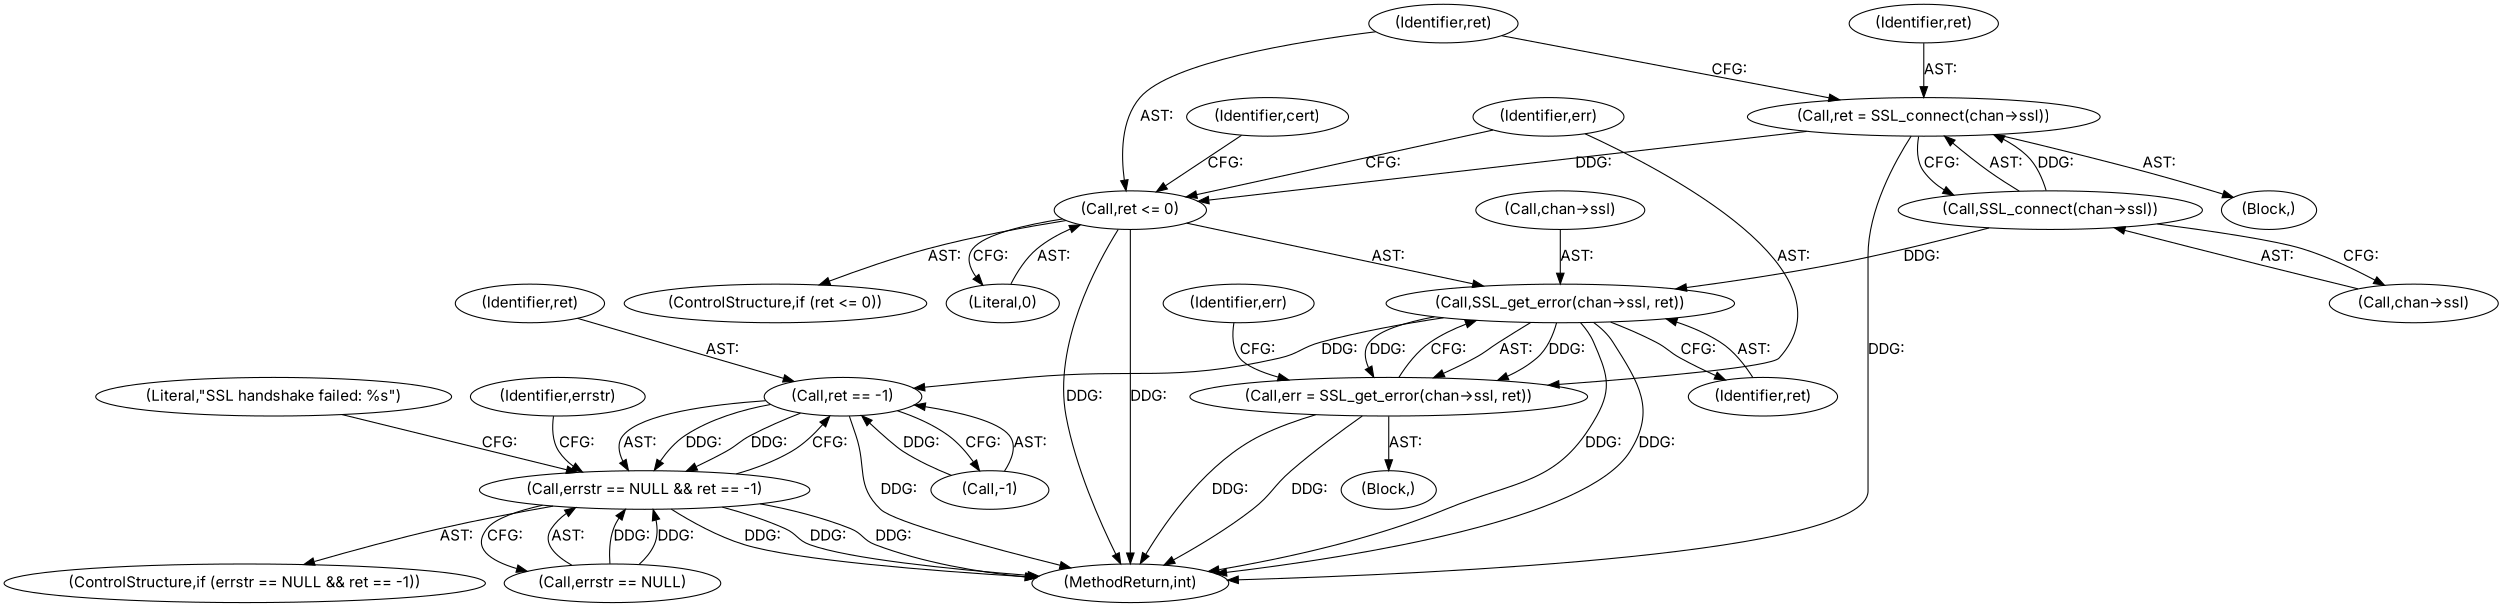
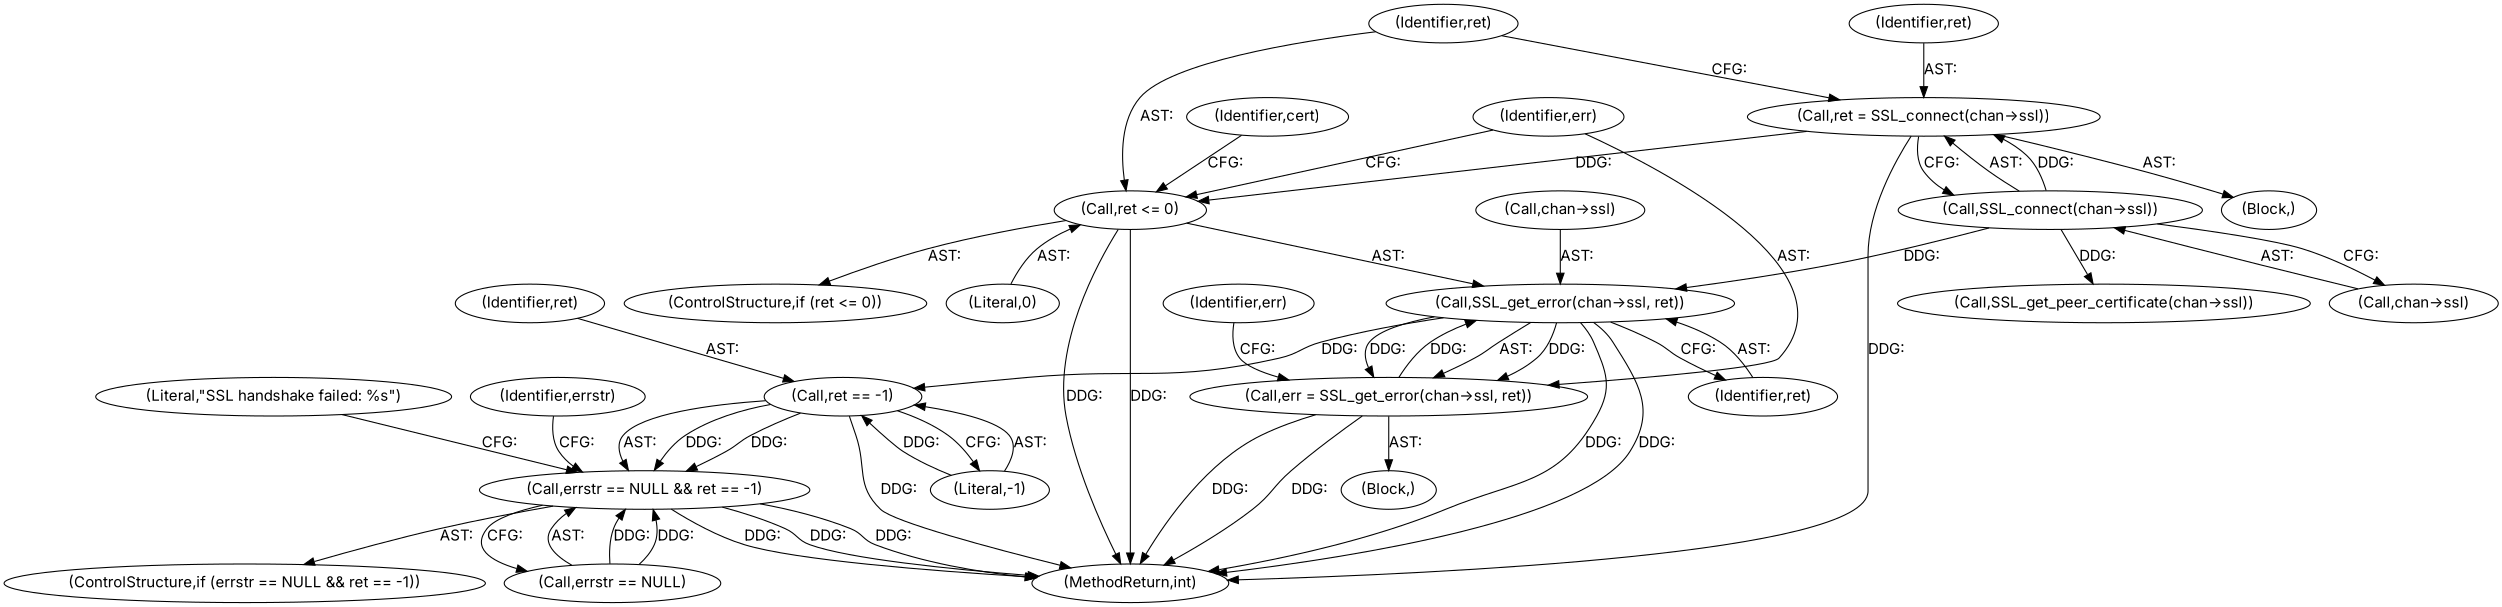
(978, 244) -> none
none -> (2104, 303)
(1450, 350) -> (1450, 350)
(783, 456) -> none
(990, 490) -> (990, 490)
